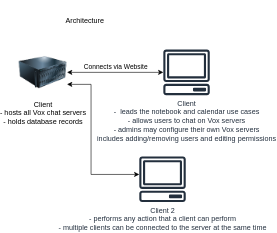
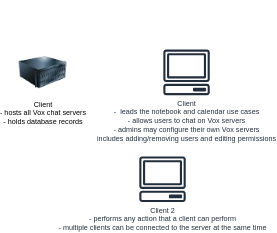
(85, 21) -> none
(115, 72) -> none
(112, 174) -> none
